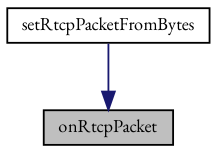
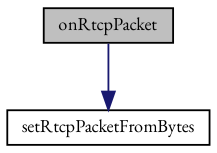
(108, 67) -> (108, 67)
